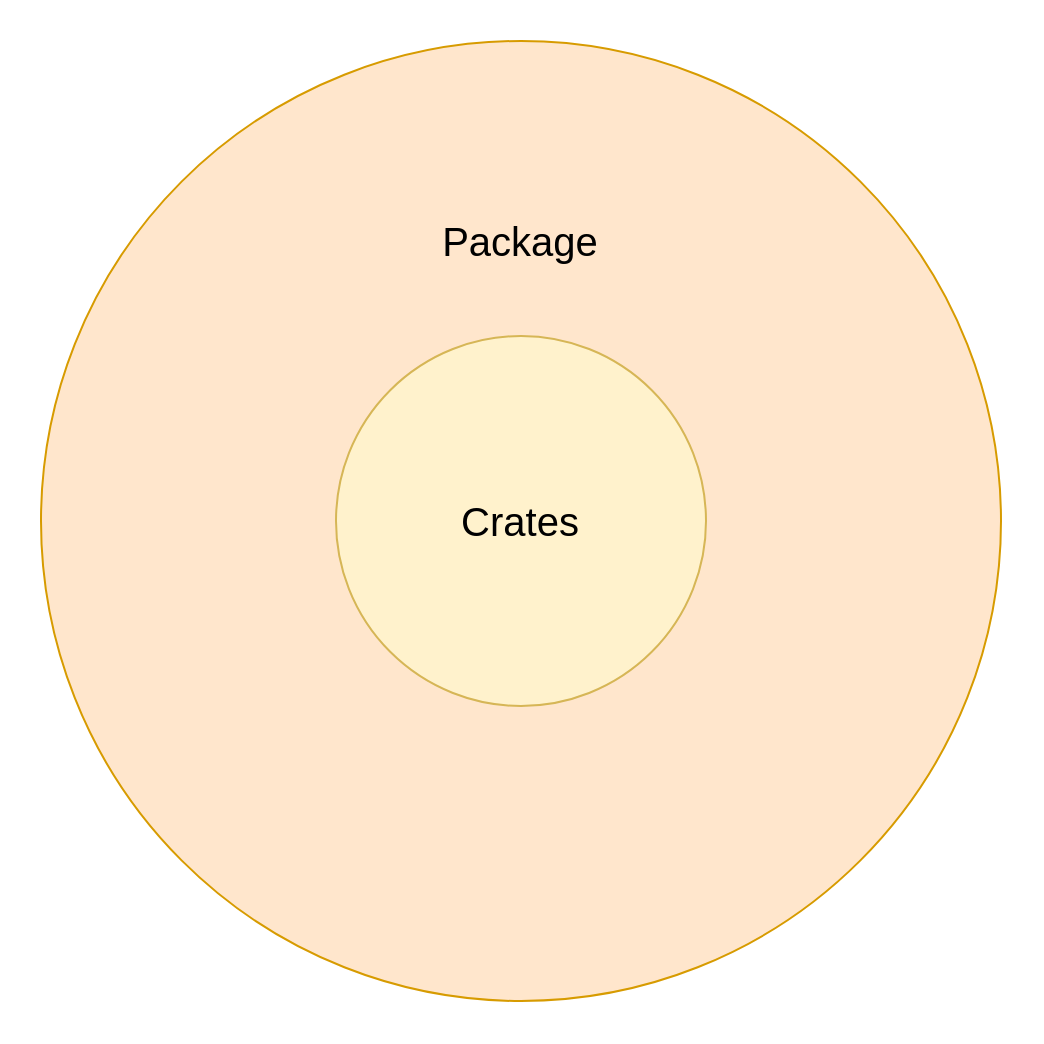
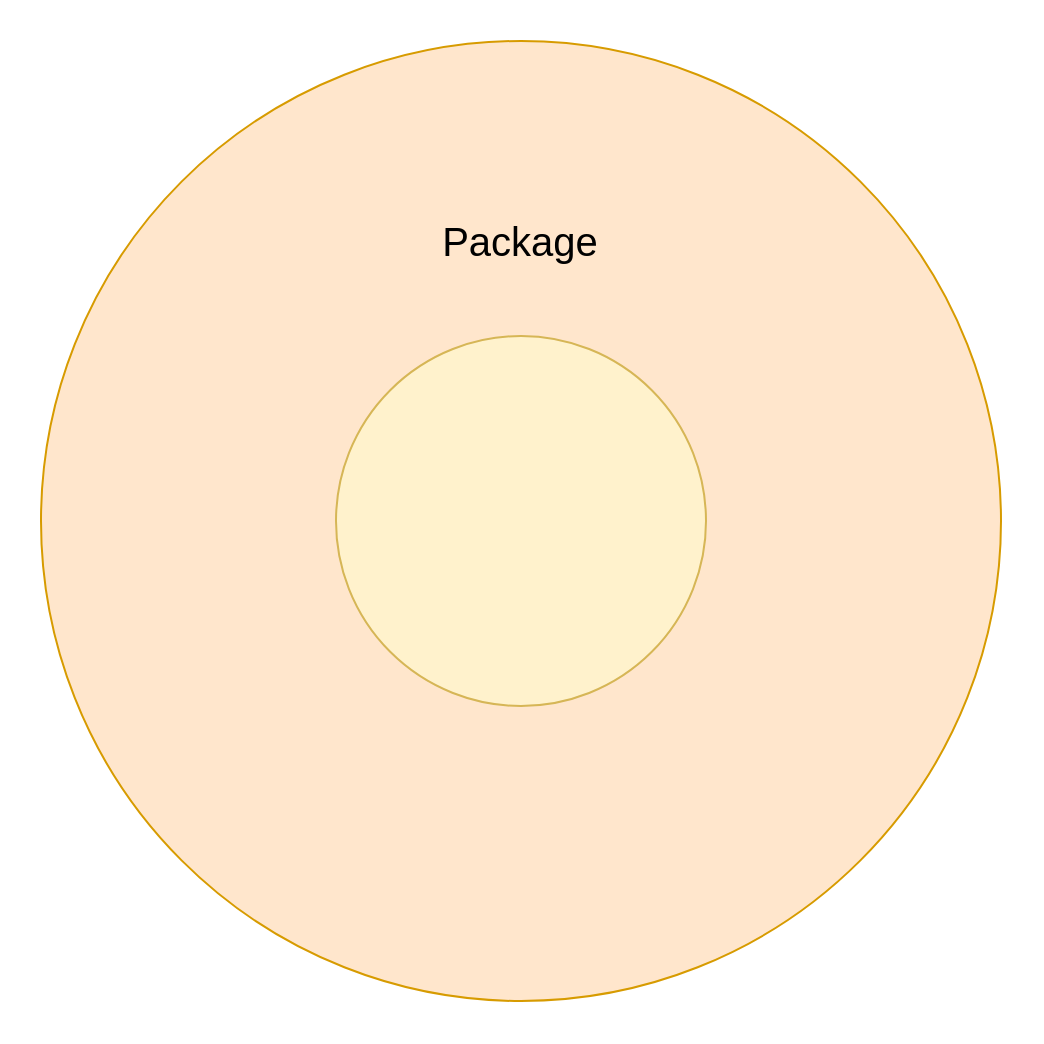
(521, 521) -> none
